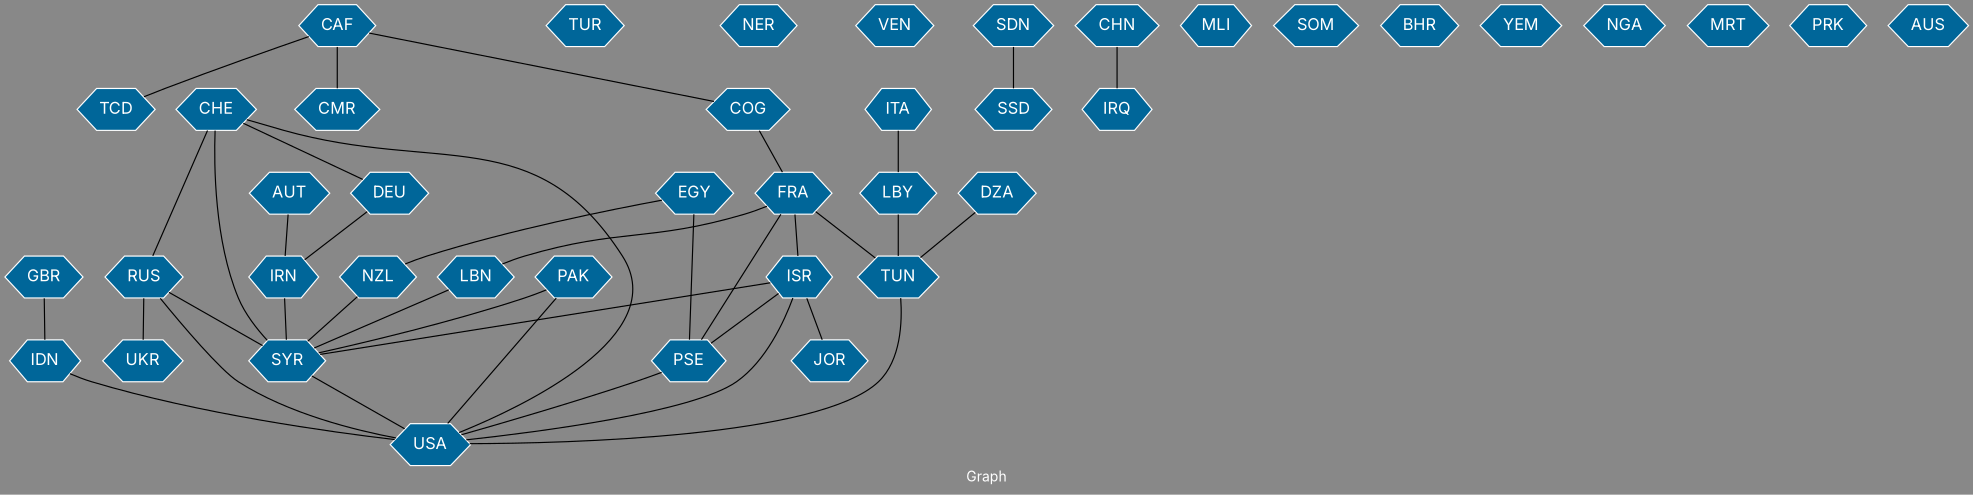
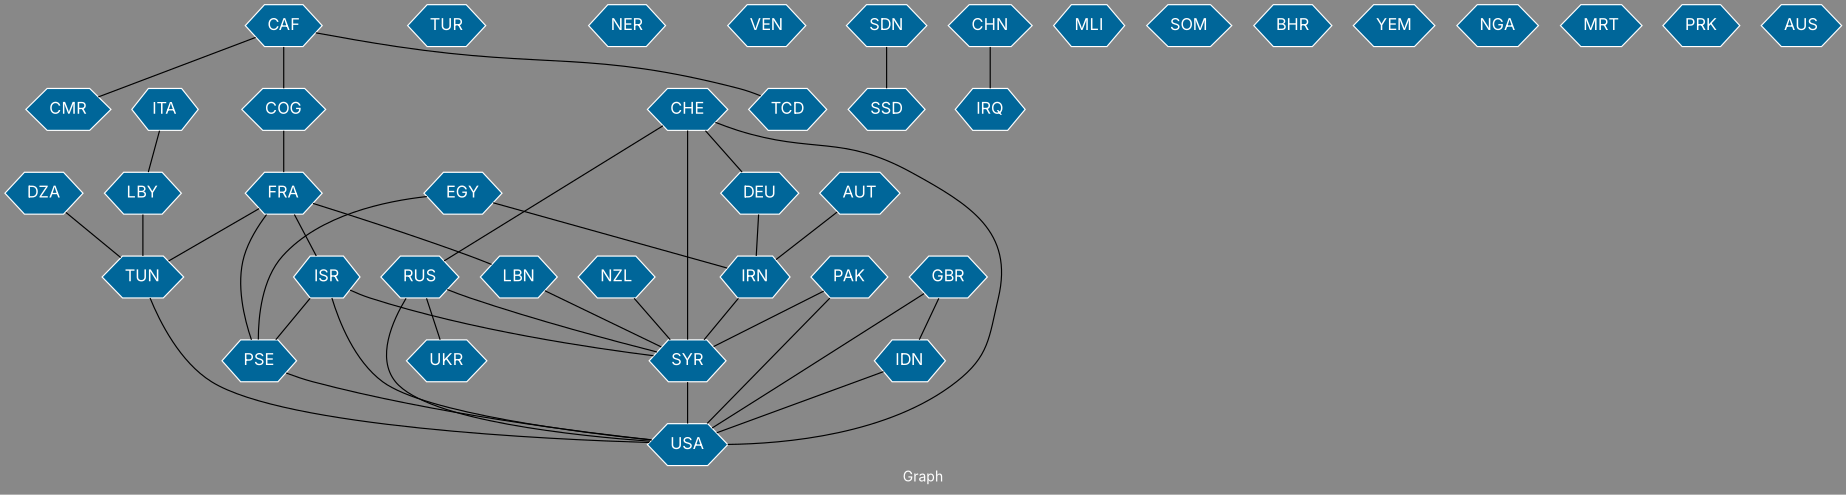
(532, 227) -> (610, 235)
none -> (818, 361)
(830, 361) -> none
